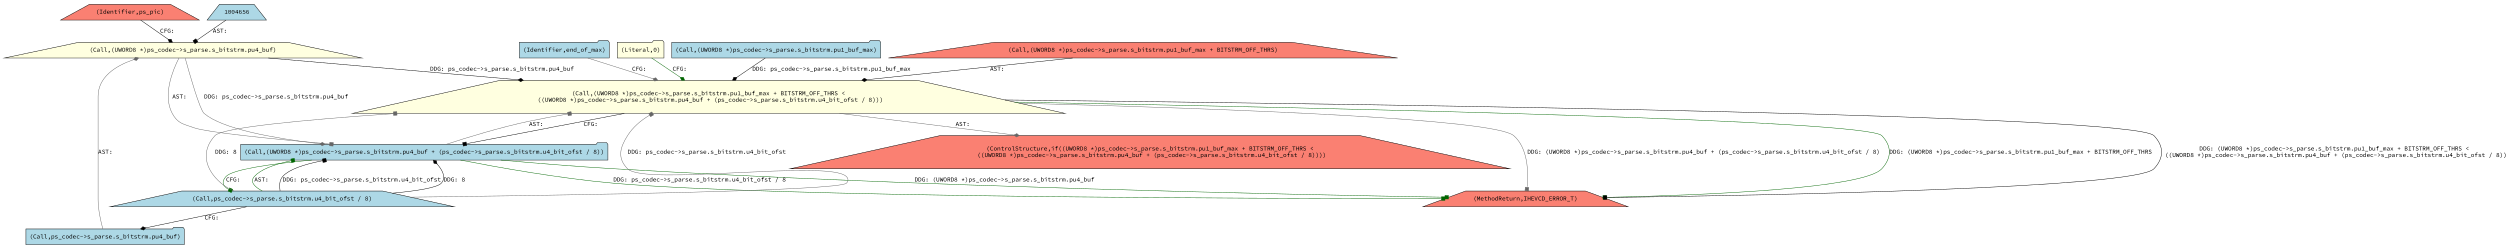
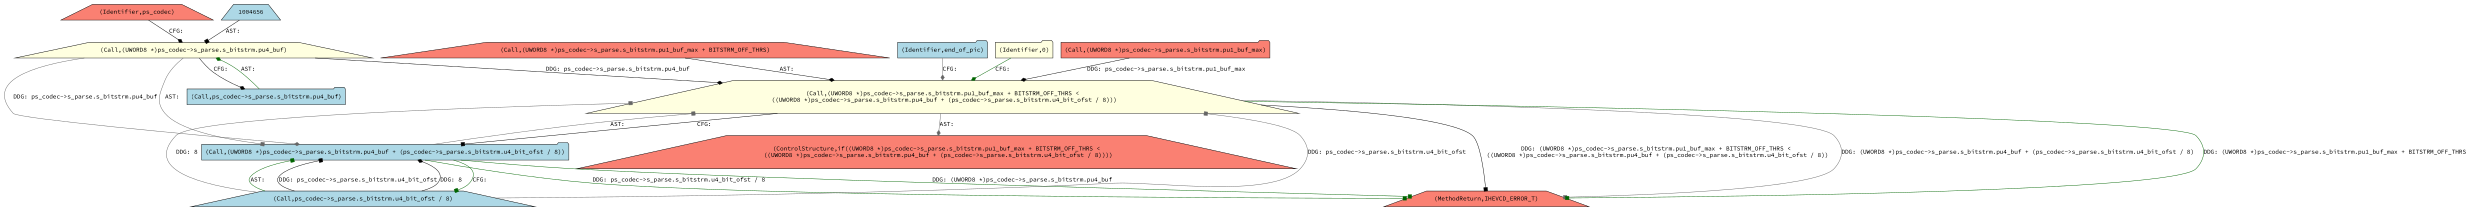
(130, 12) -> (137, 12)
(564, 50) -> (943, 50)
(641, 50) -> (1024, 50)
(776, 50) -> (1165, 50)
(98, 136) -> (241, 73)
(196, 217) -> (218, 75)
